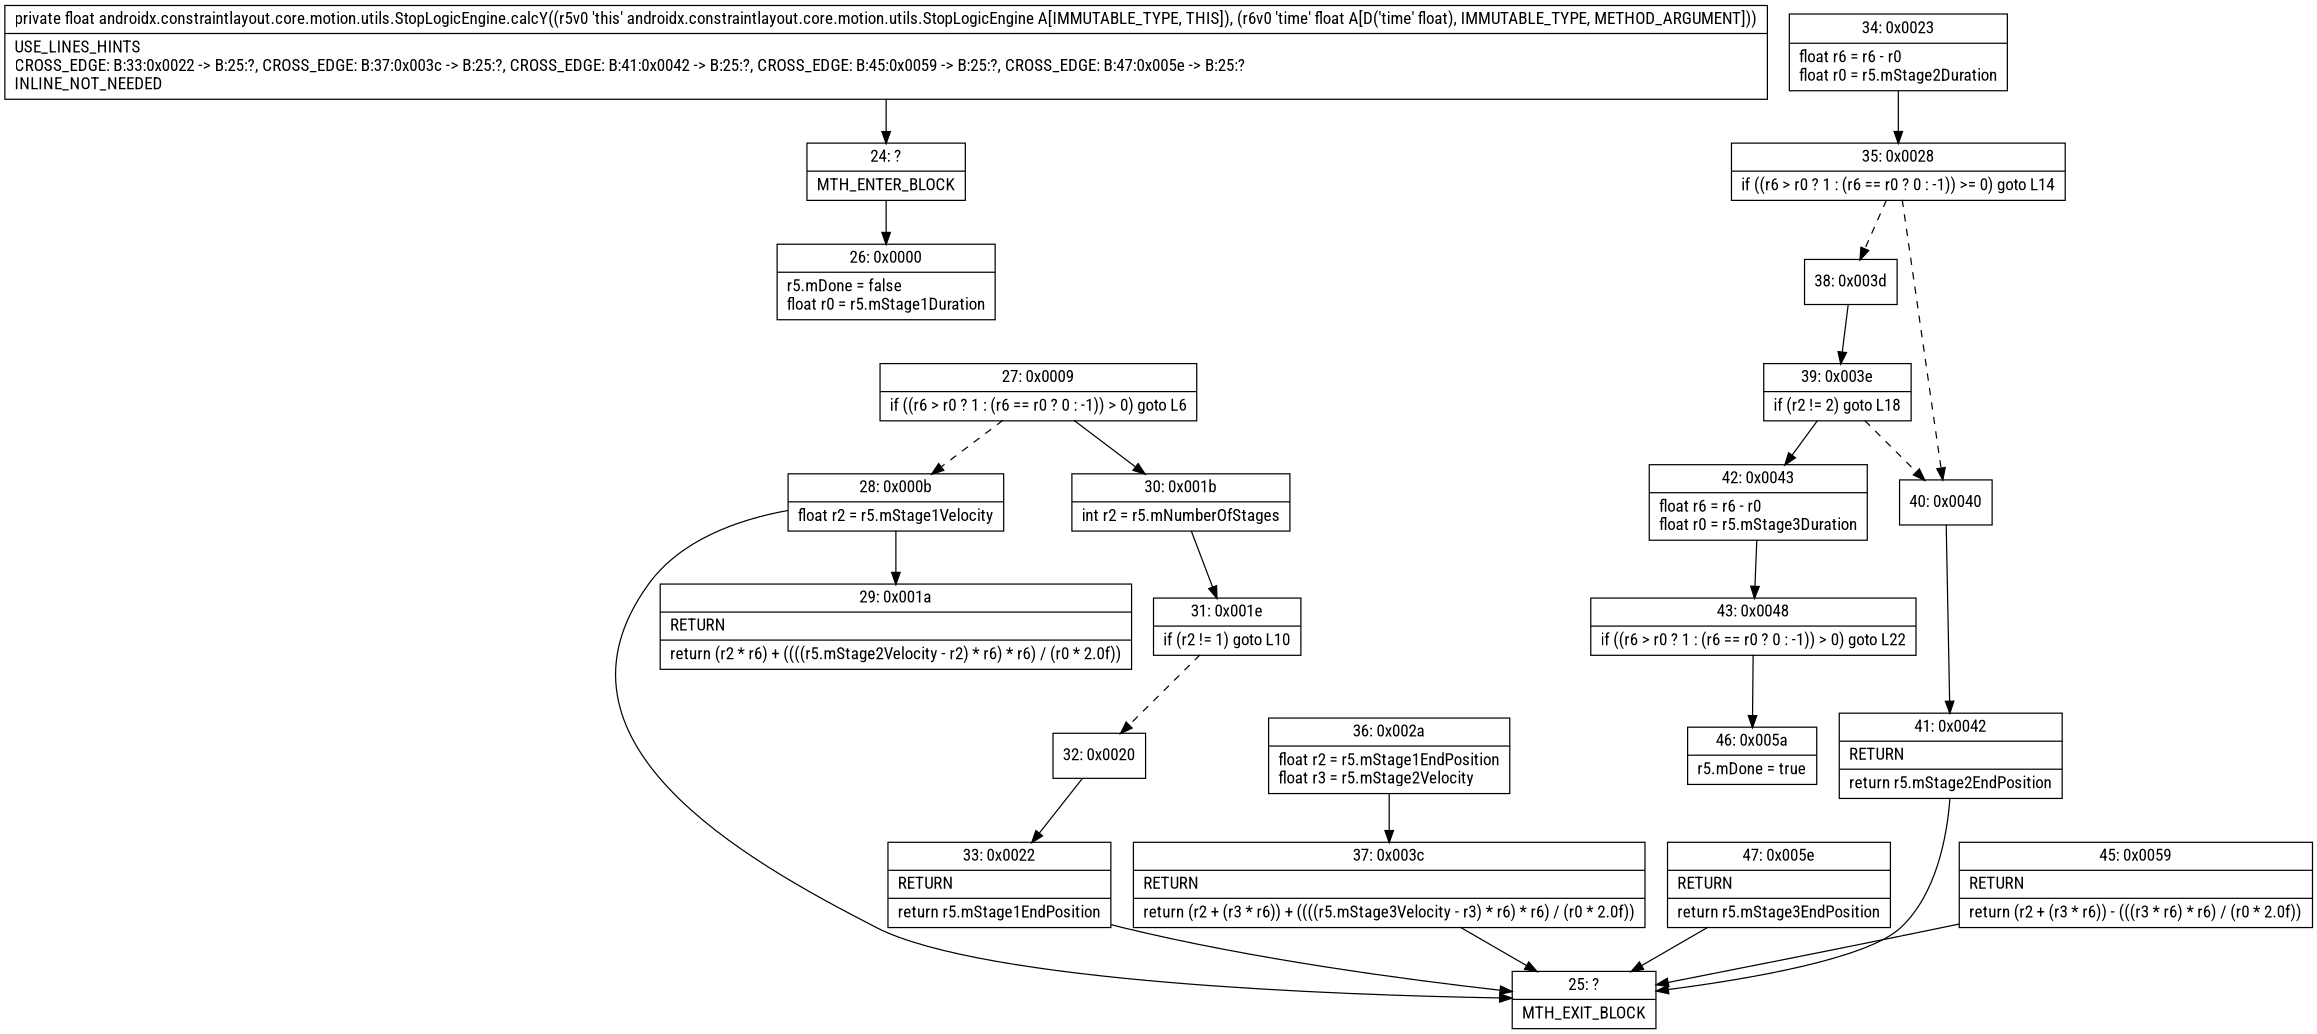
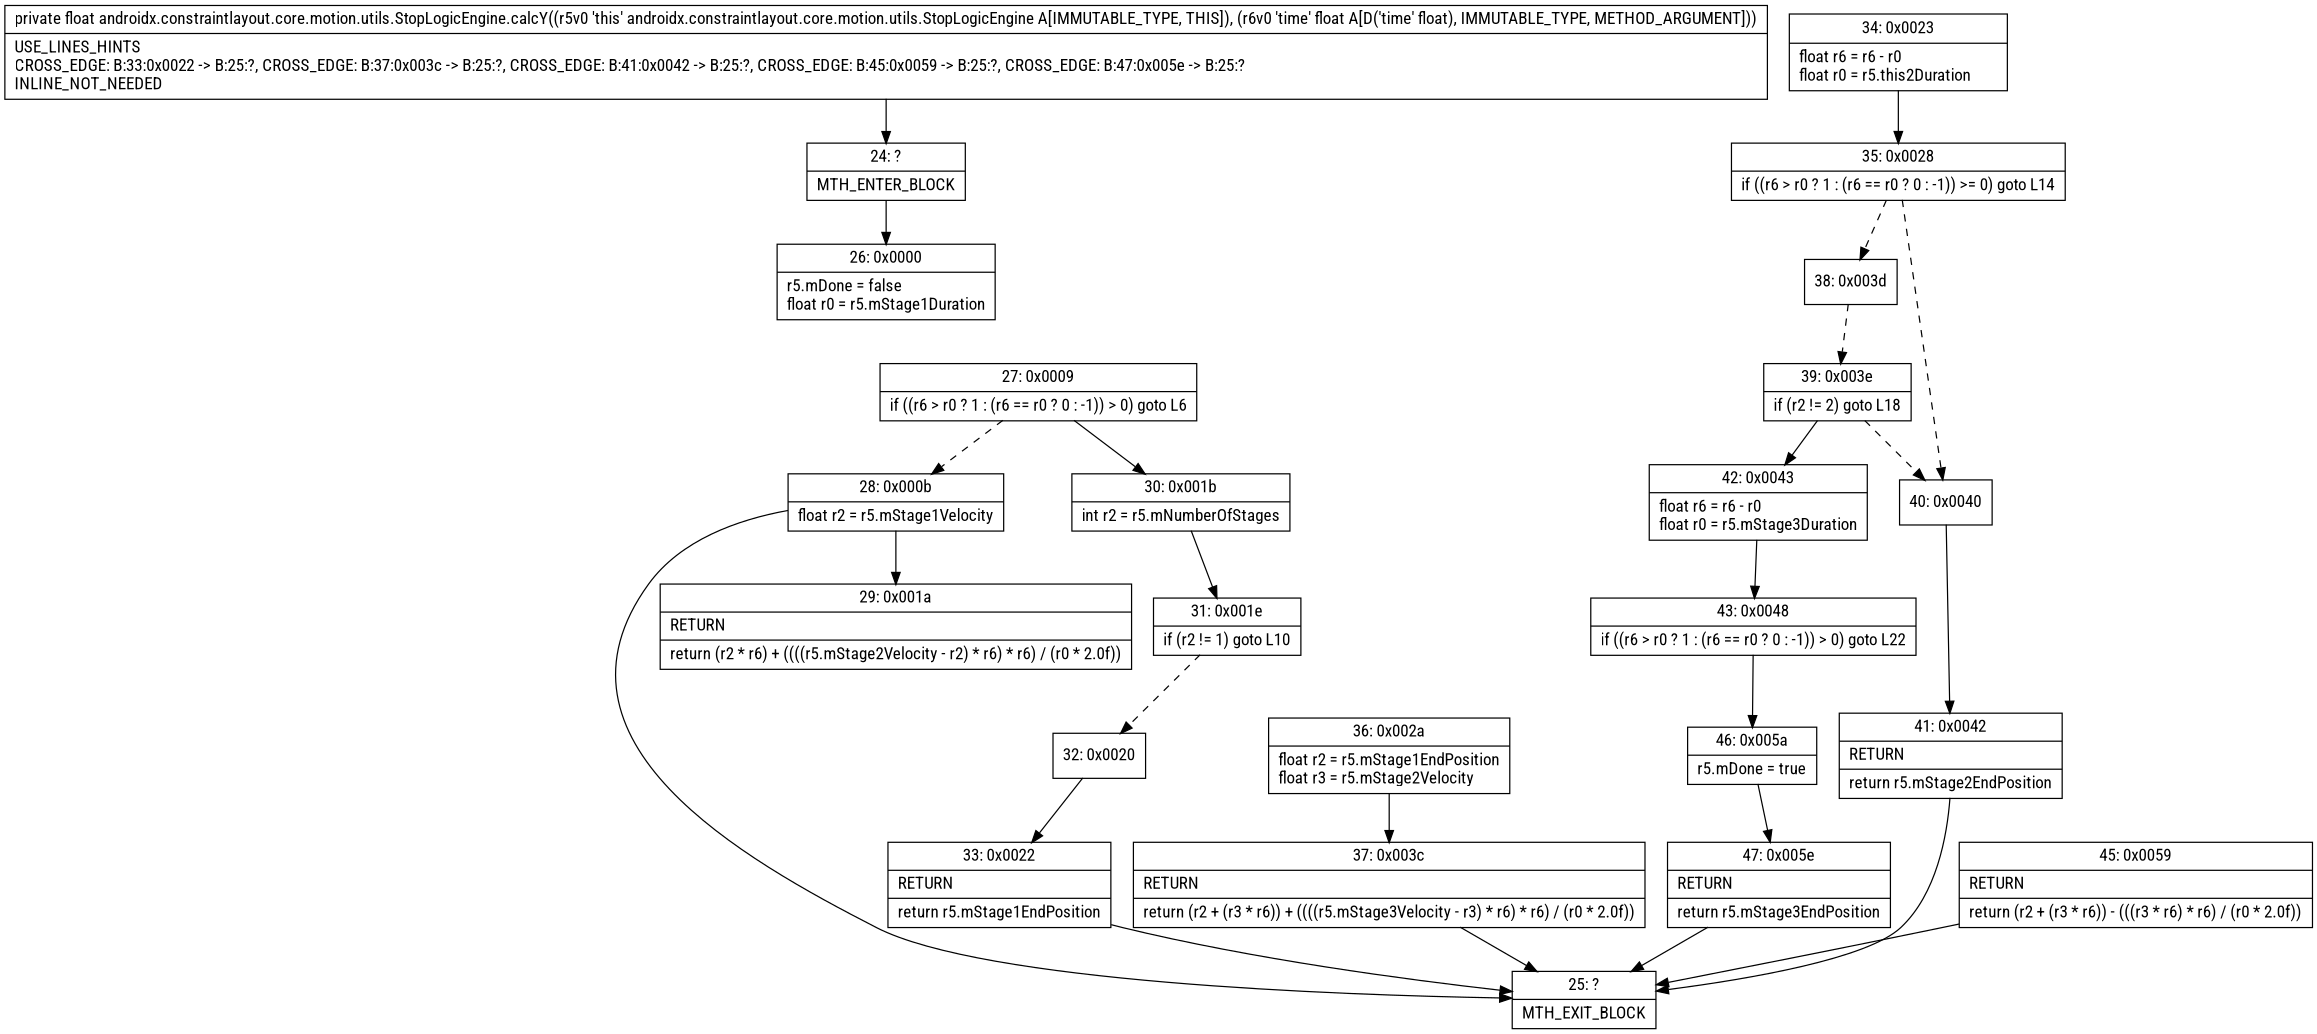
(1898, 76) -> (1886, 76)
(1845, 328) -> (1845, 328)
none -> (1763, 807)
